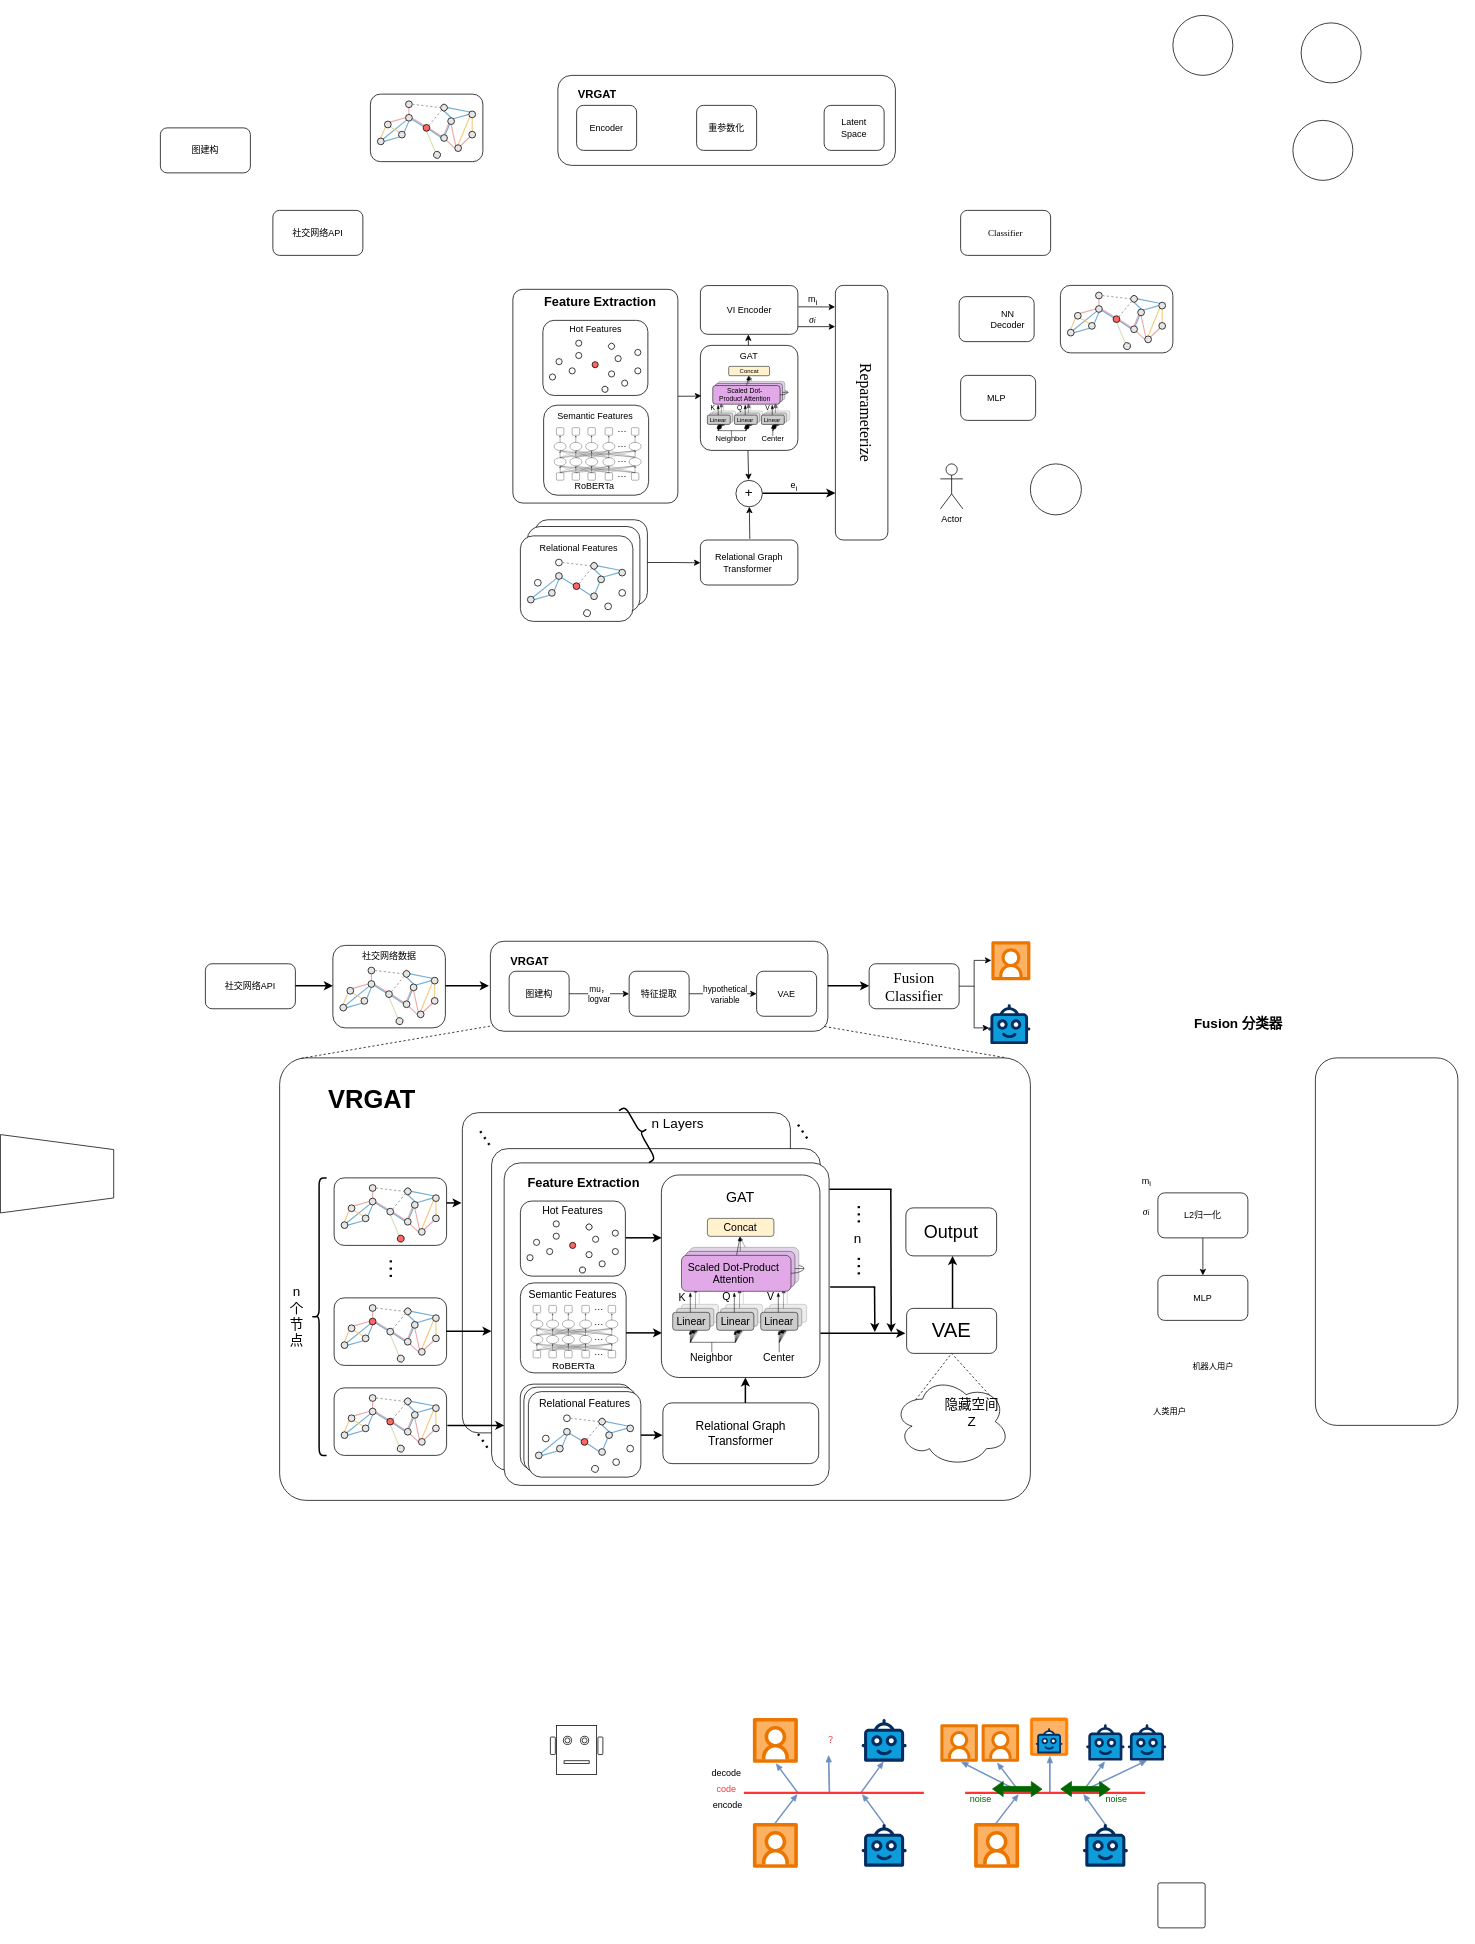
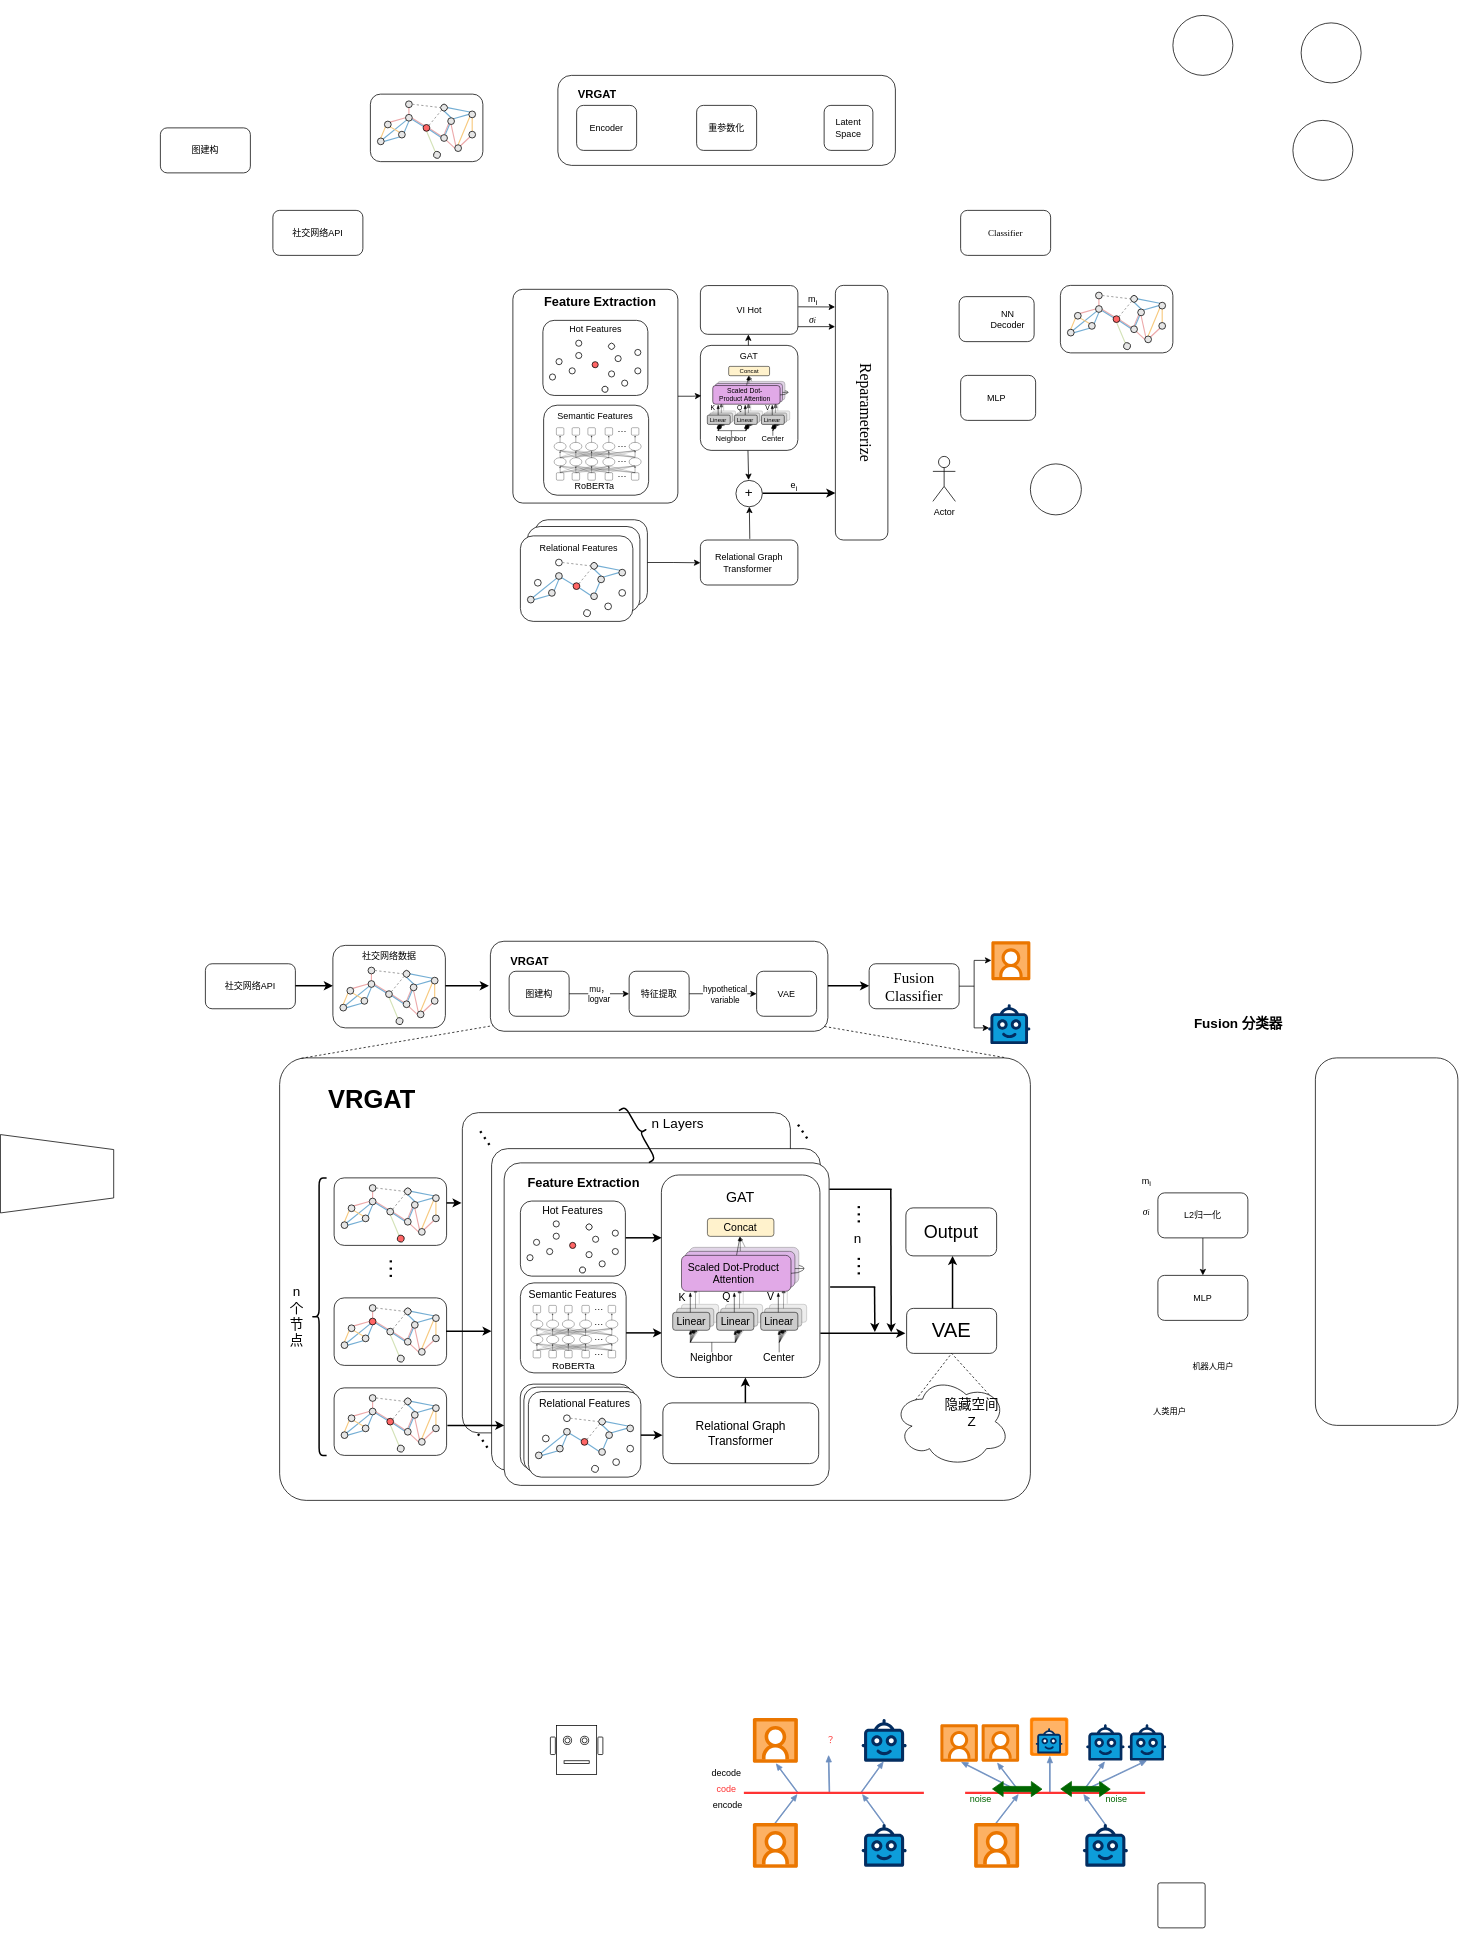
(854, 128) -> (848, 128)
(749, 310) -> (749, 310)
(951, 486) -> (944, 479)
